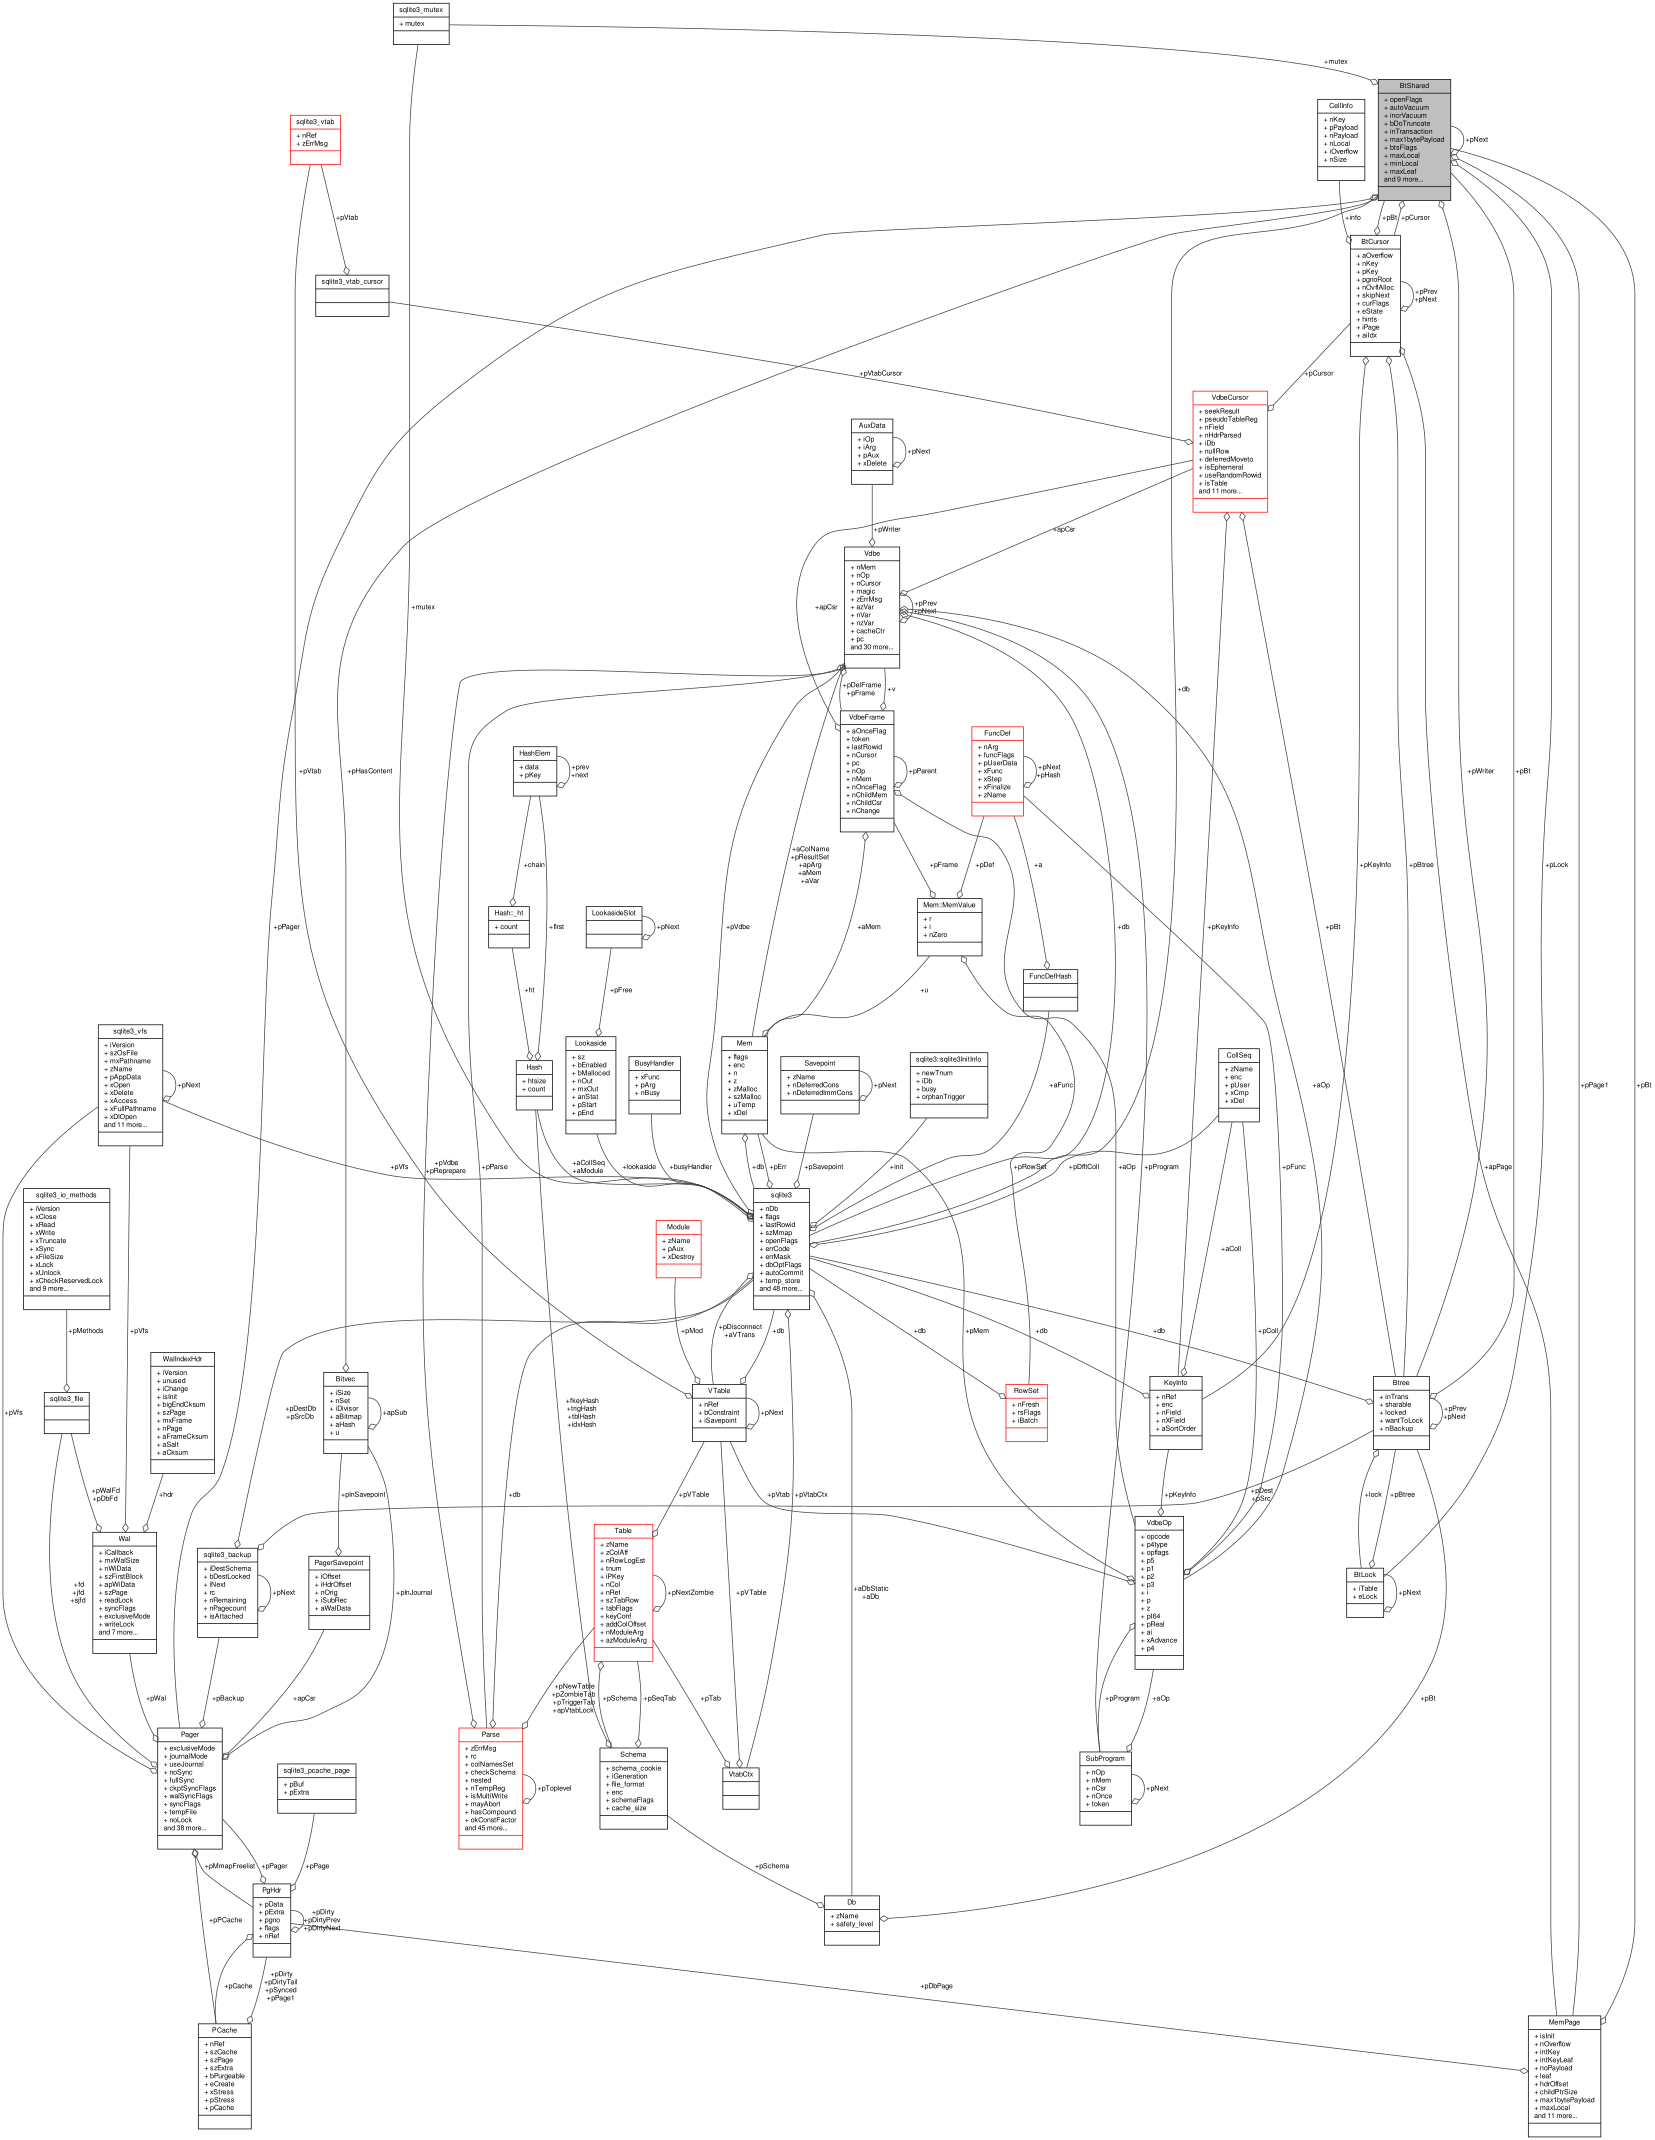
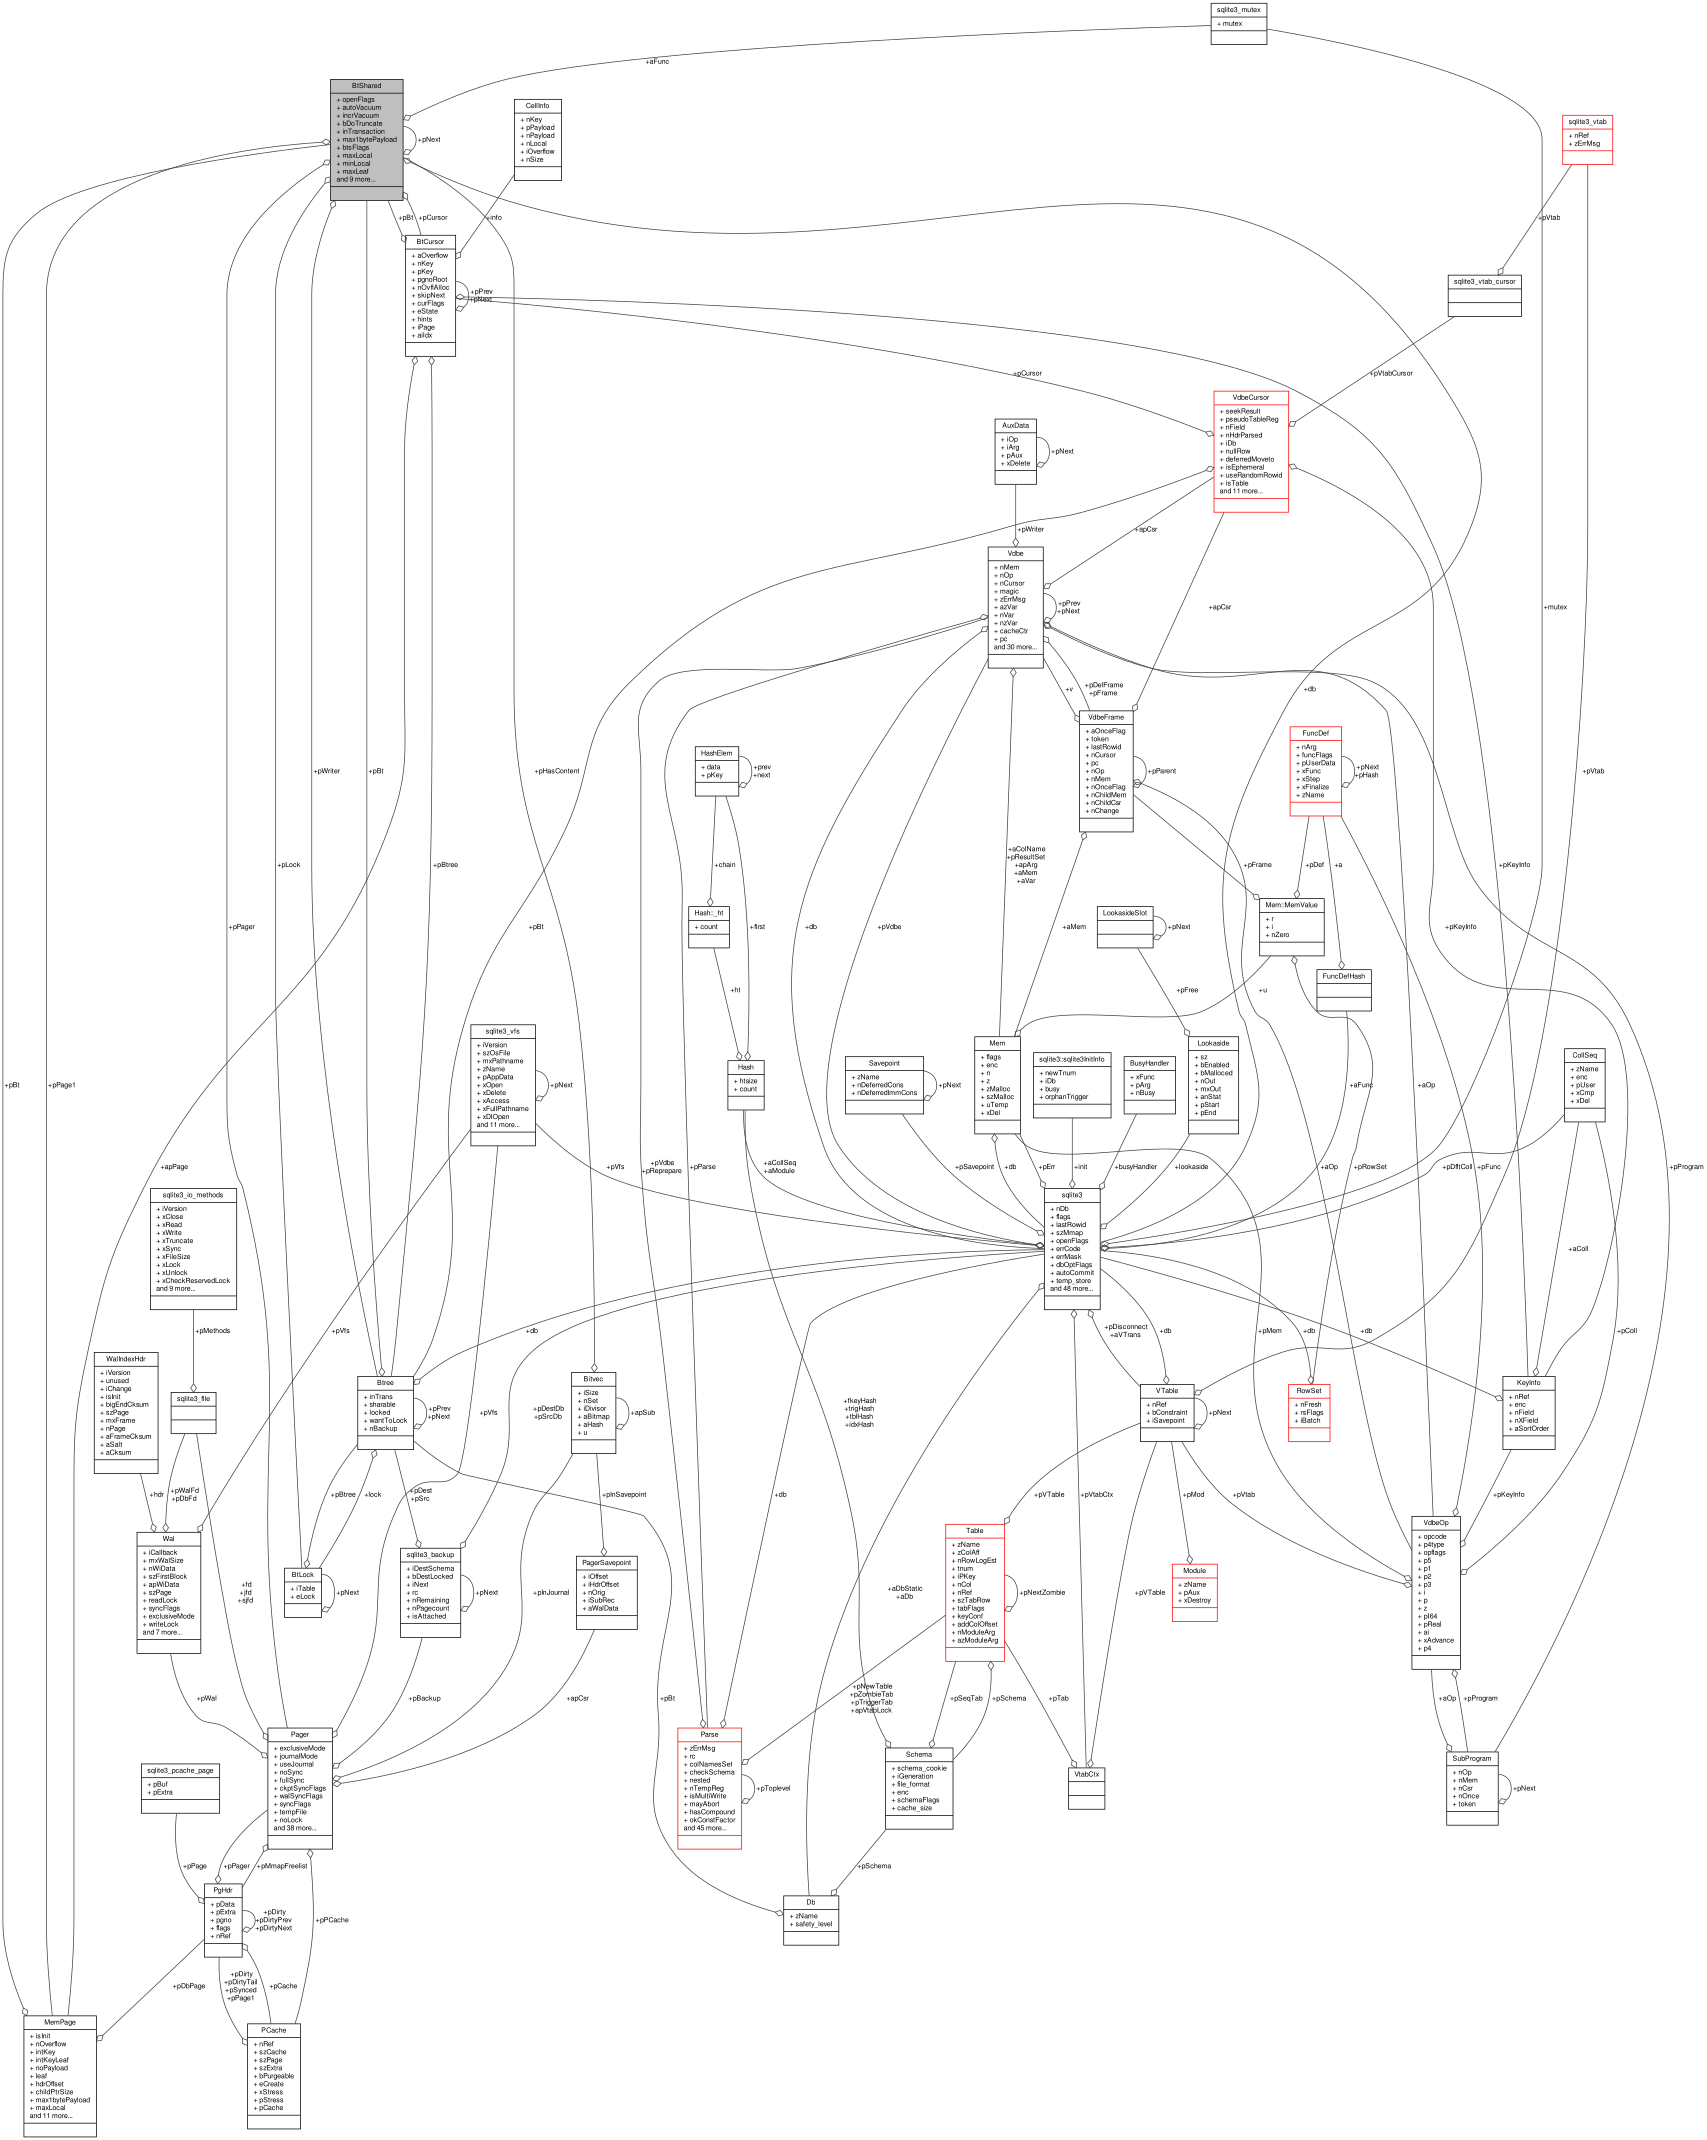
(1335, 62) -> (657, 62)
(677, 1329) -> (1180, 1499)
